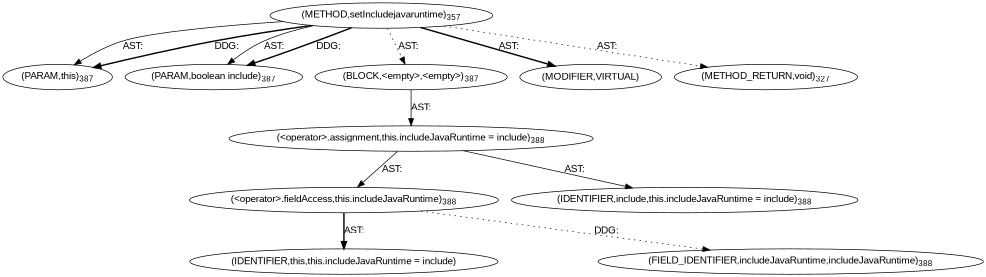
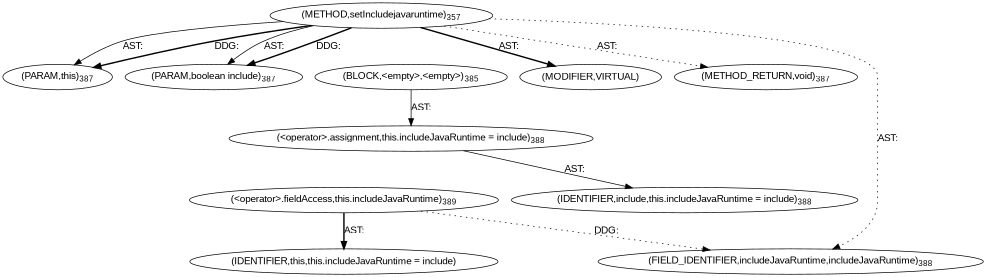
(395, 43) -> (781, 41)
(472, 76) -> (472, 76)
(823, 76) -> (823, 76)
(380, 167) -> none
(450, 199) -> (450, 199)
